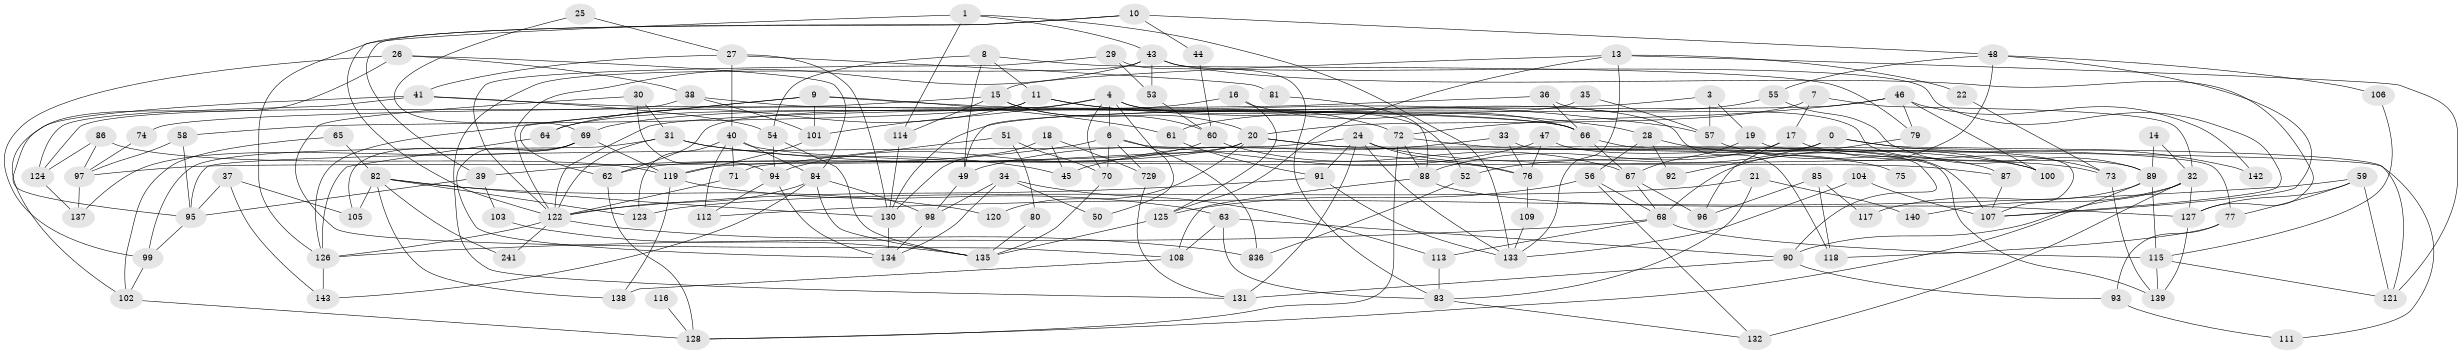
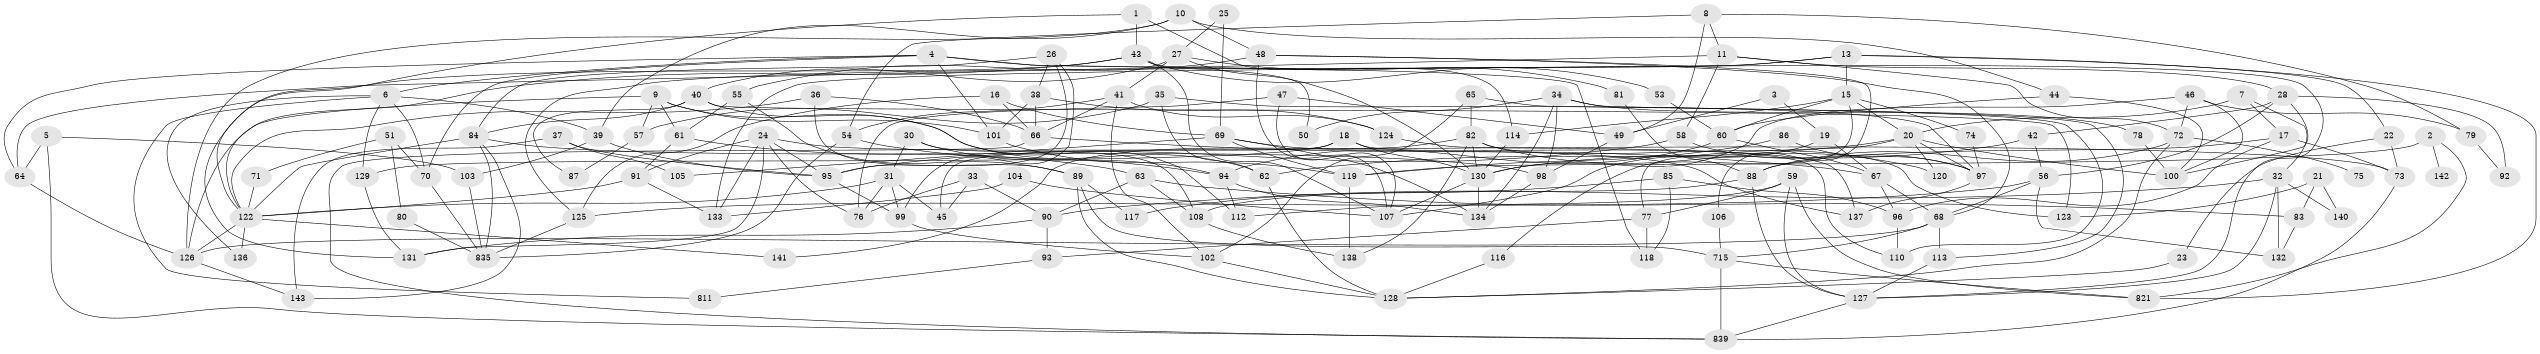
(1111, 55) -> none
(1288, 63) -> none
none -> (1440, 107)
(2088, 107) -> none
none -> (2161, 109)
(1710, 120) -> none
none -> (47, 136)
(1832, 136) -> (2430, 136)
none -> (2033, 136)
none -> (2138, 136)
(2154, 136) -> none
(70, 156) -> none
(733, 157) -> none
none -> (1626, 172)
(1149, 177) -> (363, 177)
(1466, 177) -> none
(1998, 195) -> (1433, 197)
(366, 197) -> none
(948, 197) -> (911, 154)
(1527, 218) -> none
(509, 258) -> (780, 258)
(983, 258) -> (484, 258)
(1256, 258) -> (240, 258)
none -> (1897, 258)
(2156, 258) -> (1721, 258)
none -> (2182, 258)
(1439, 279) -> (1900, 279)
(2158, 299) -> (1721, 340)
(2390, 299) -> (2144, 299)
(2287, 340) -> (705, 299)
